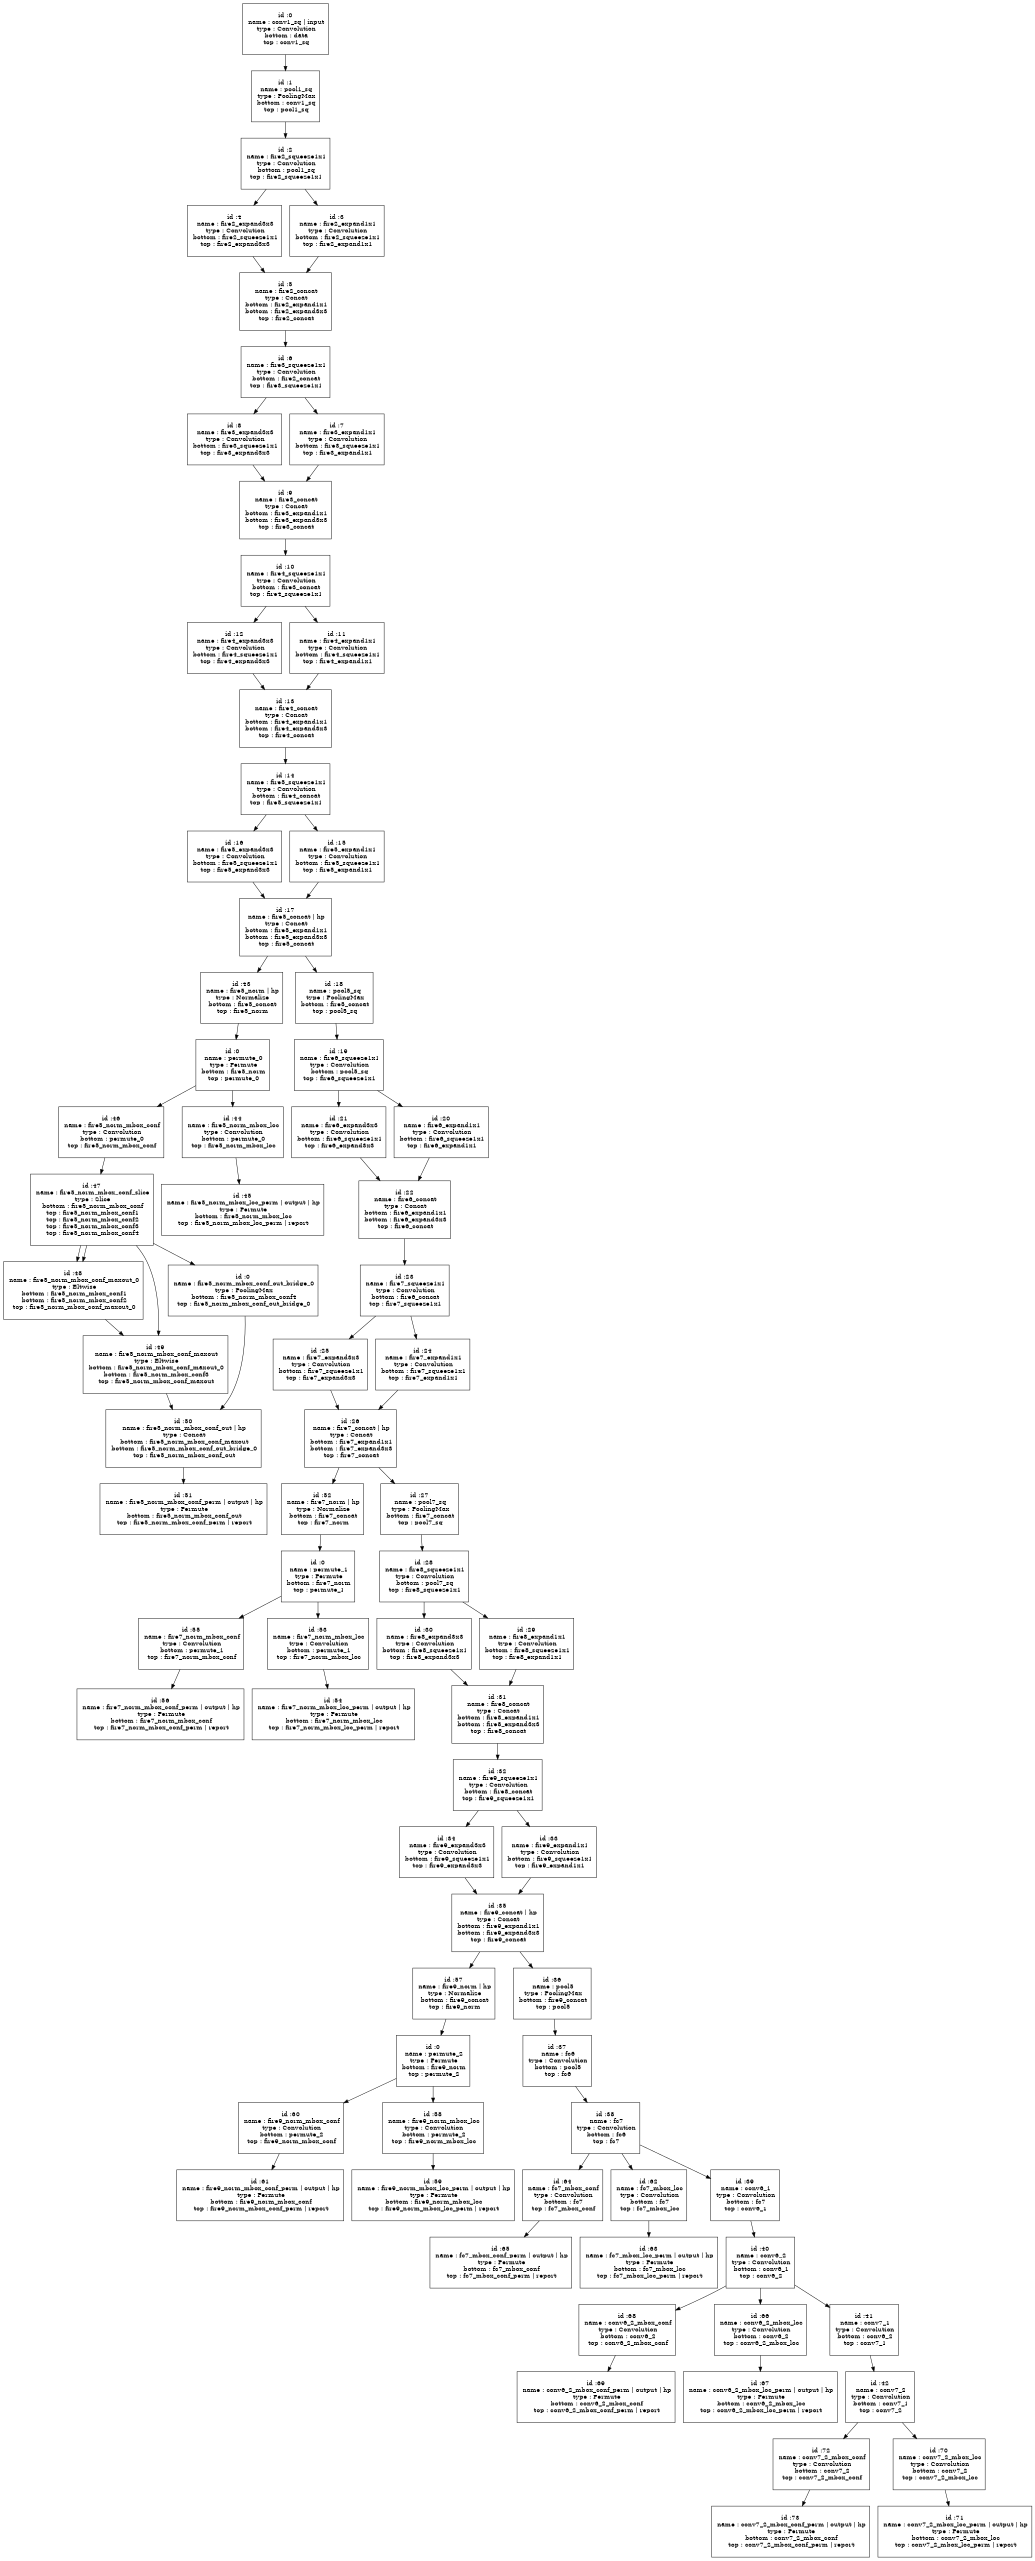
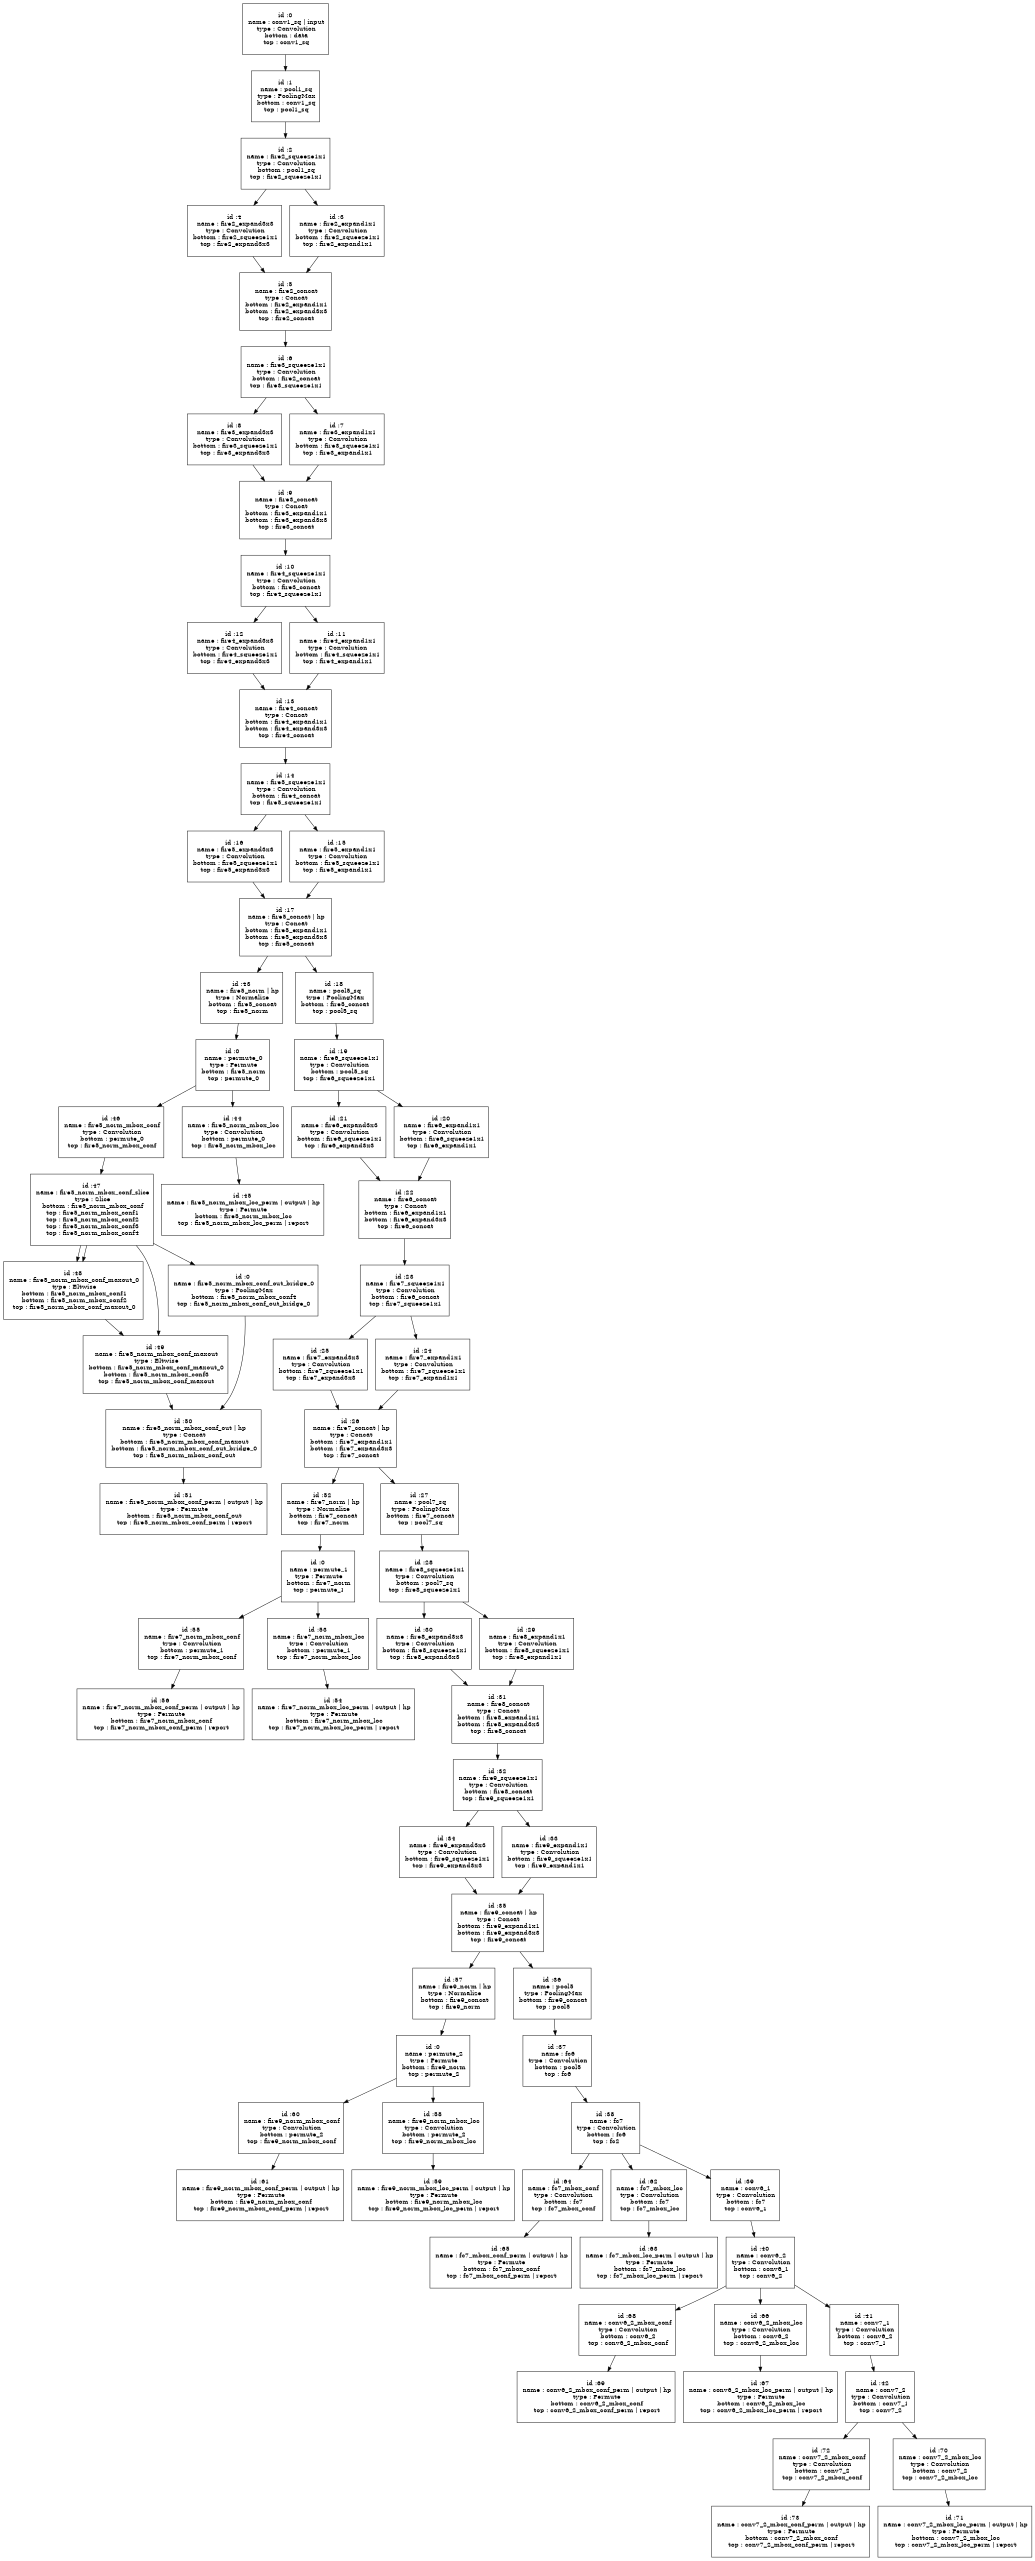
(606, 2128) -> (606, 2128)
